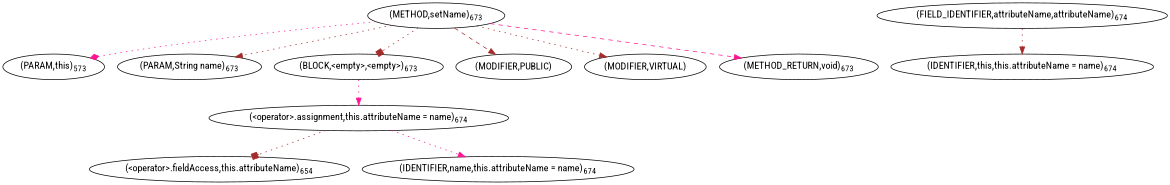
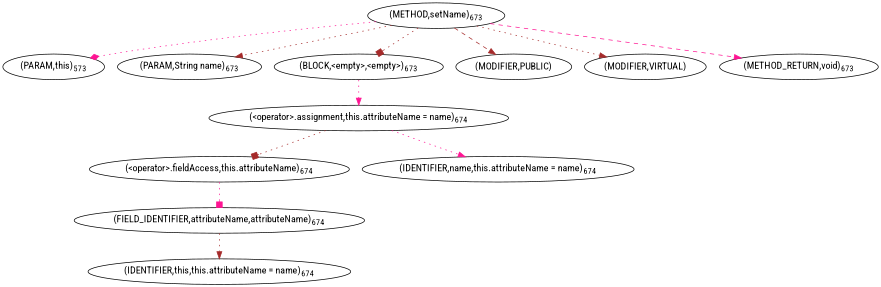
(307, 168) -> (307, 168)
none -> (219, 191)
